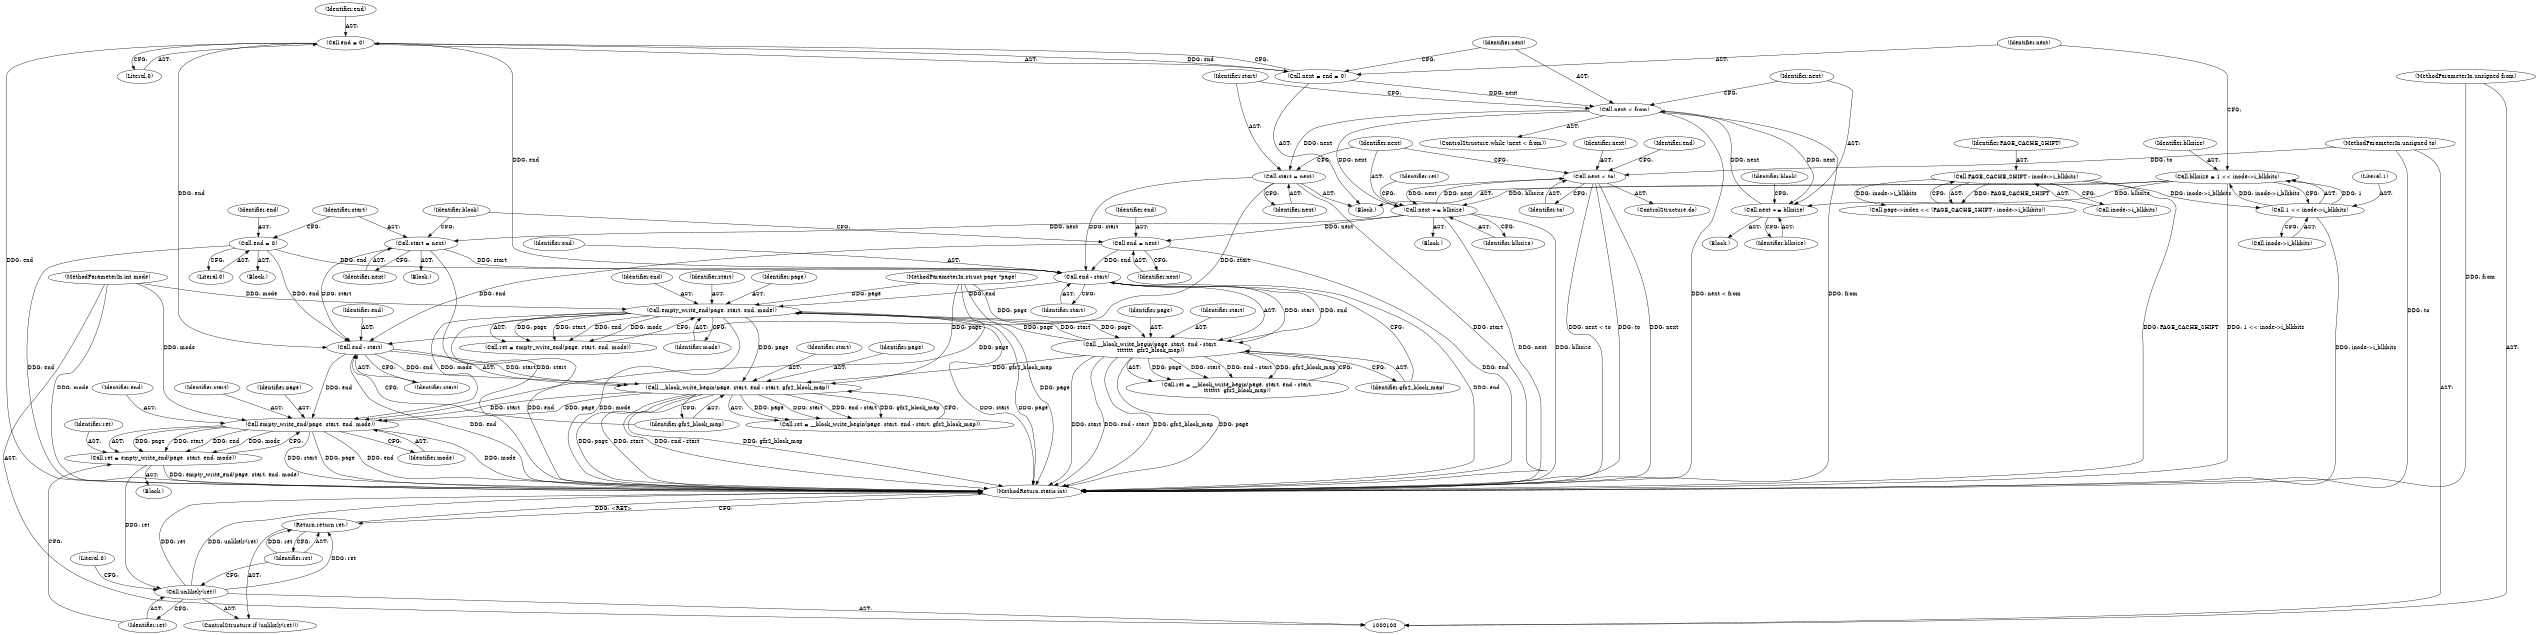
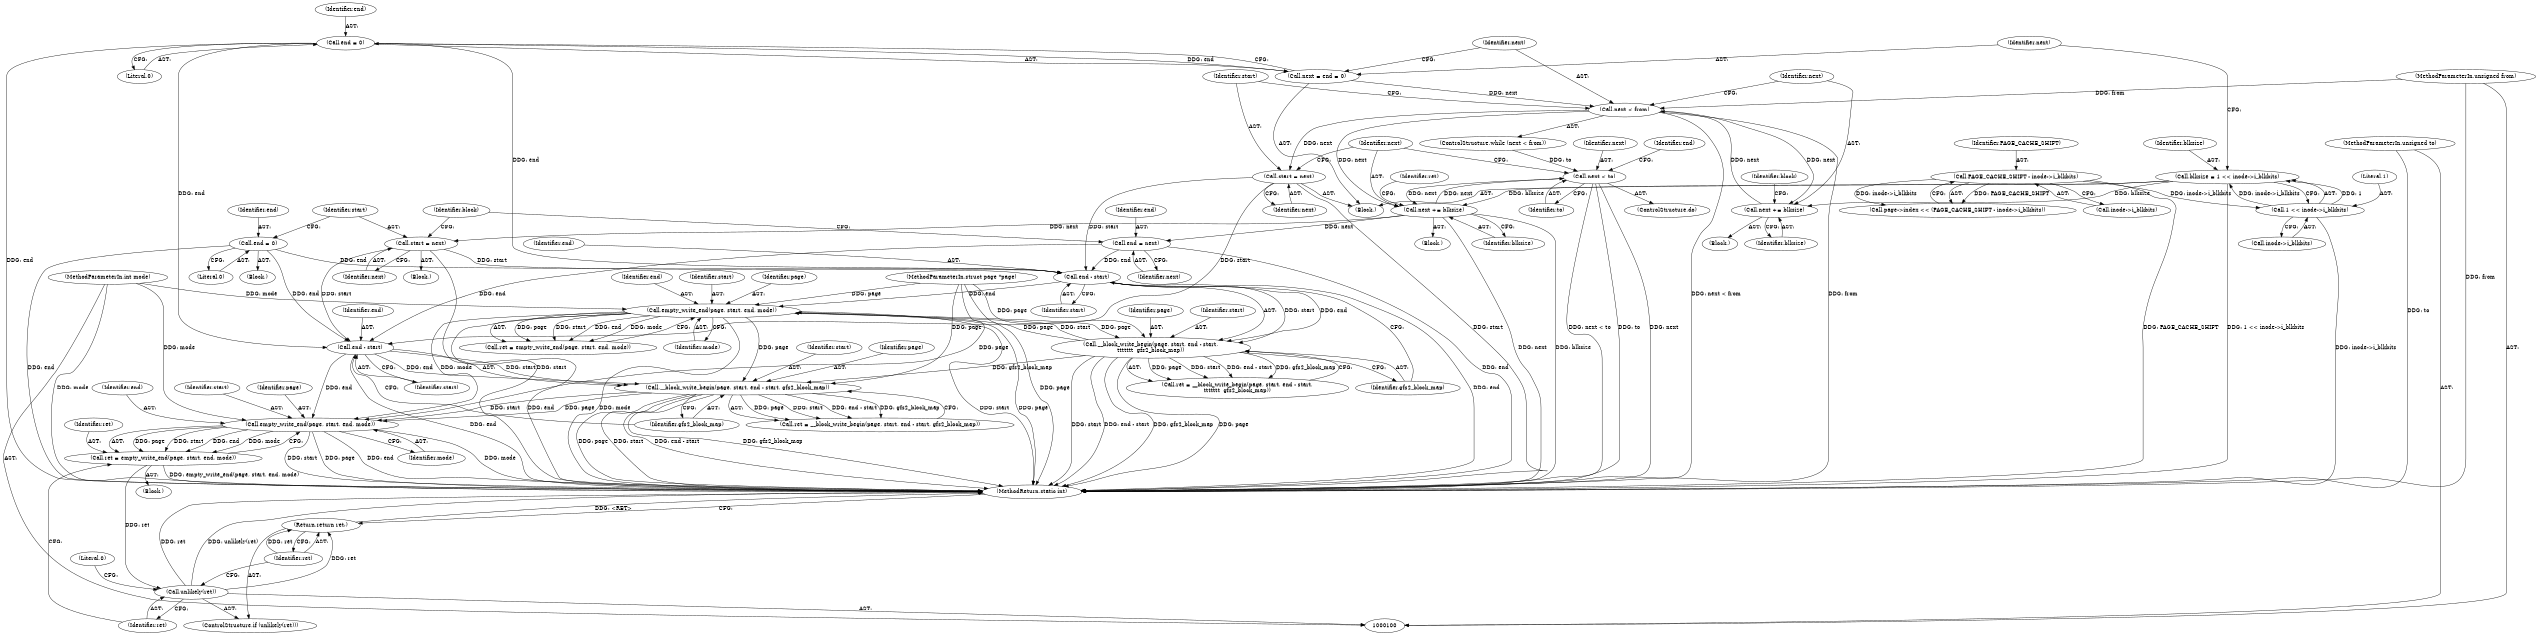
none -> (2033, 94)
(1982, 165) -> (1543, 160)
